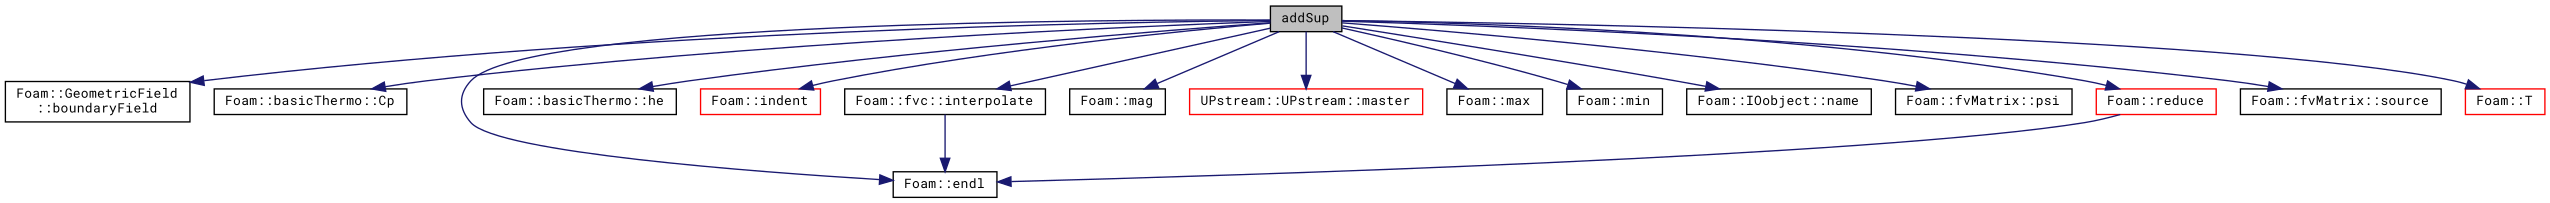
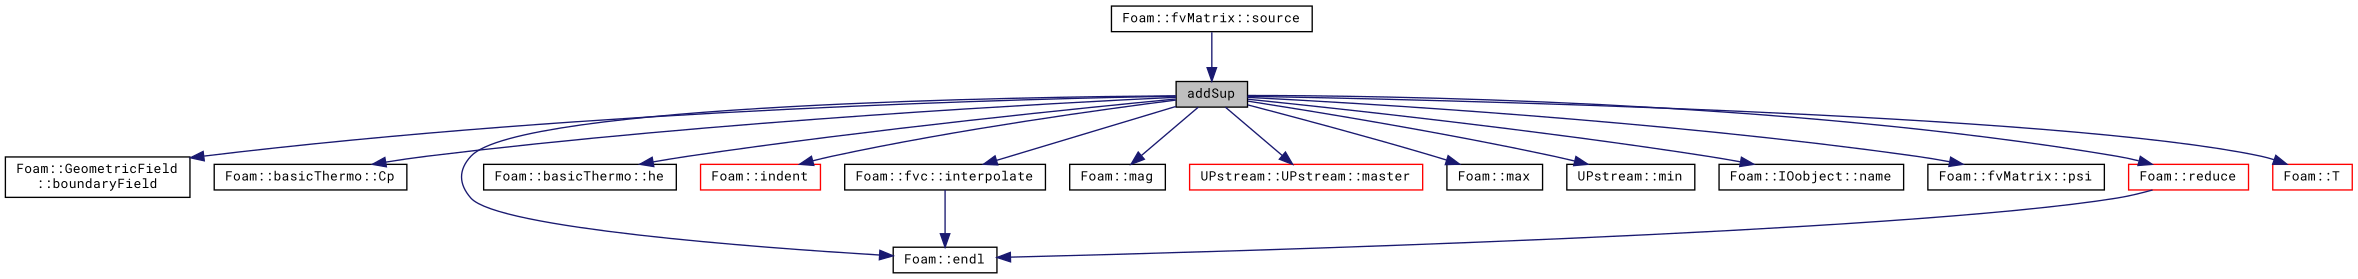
(1991, 57) -> (1212, 50)
(1615, 102) -> (1631, 177)
